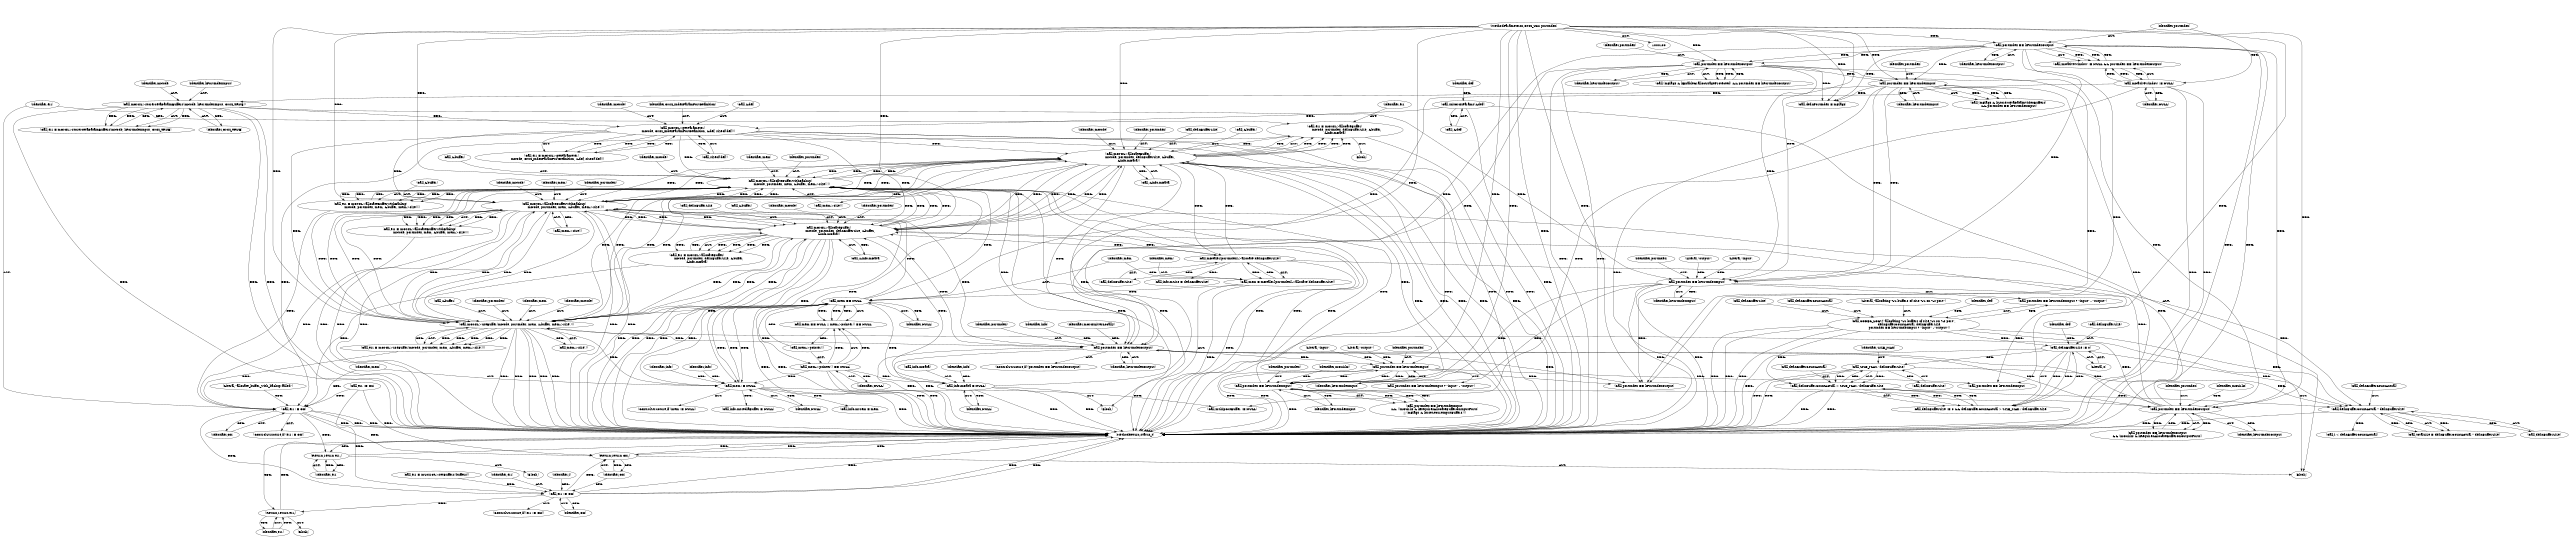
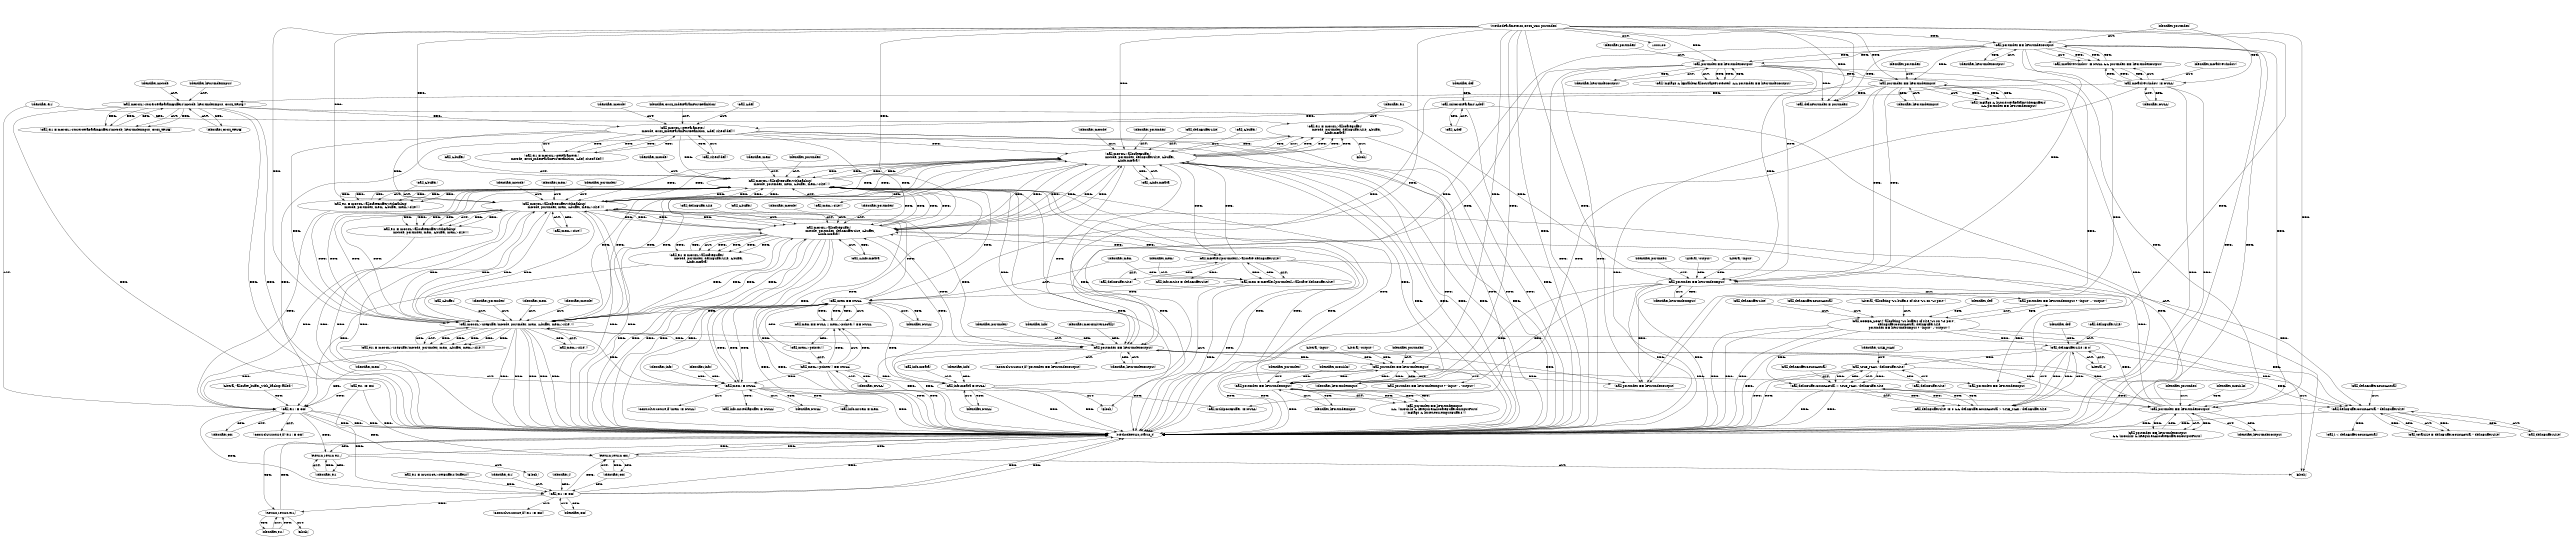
none -> (2215, 64)
(1822, 105) -> (1822, 105)
(1991, 358) -> (1991, 358)
